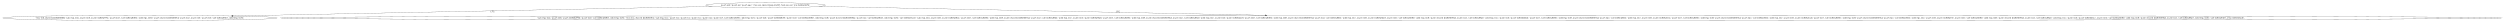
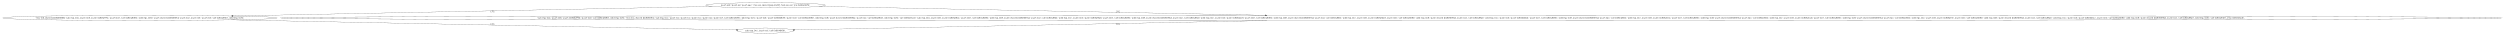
none -> (765, 31)
